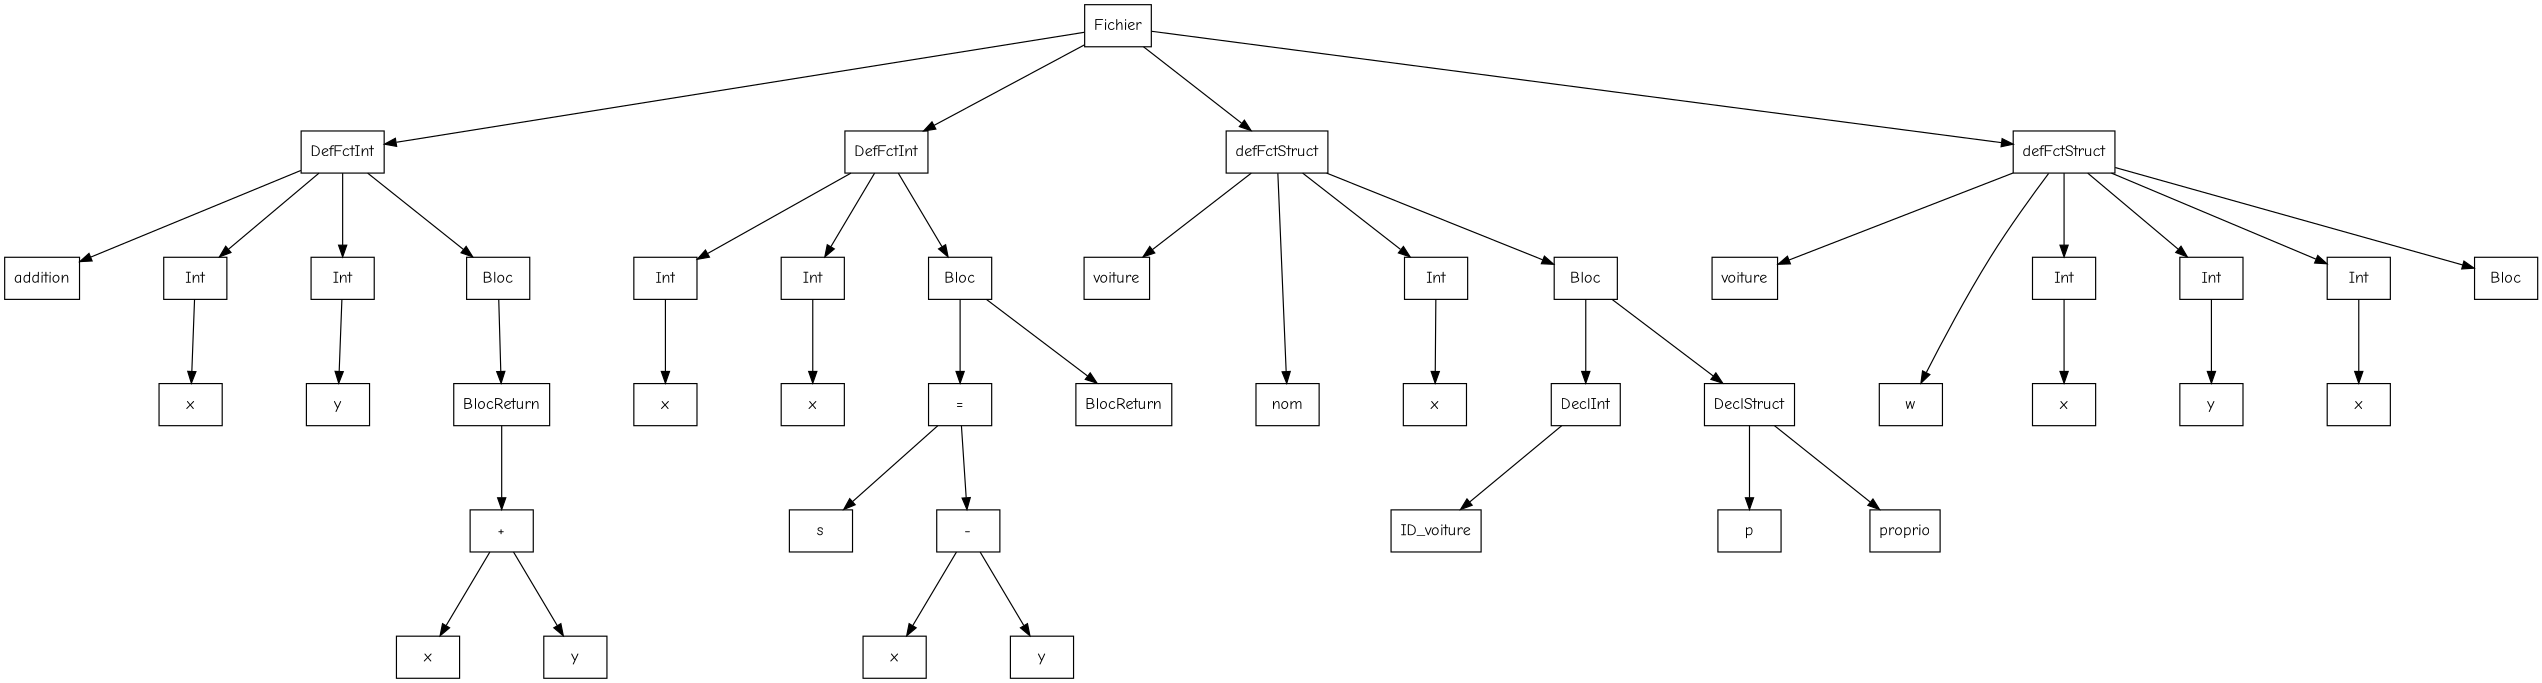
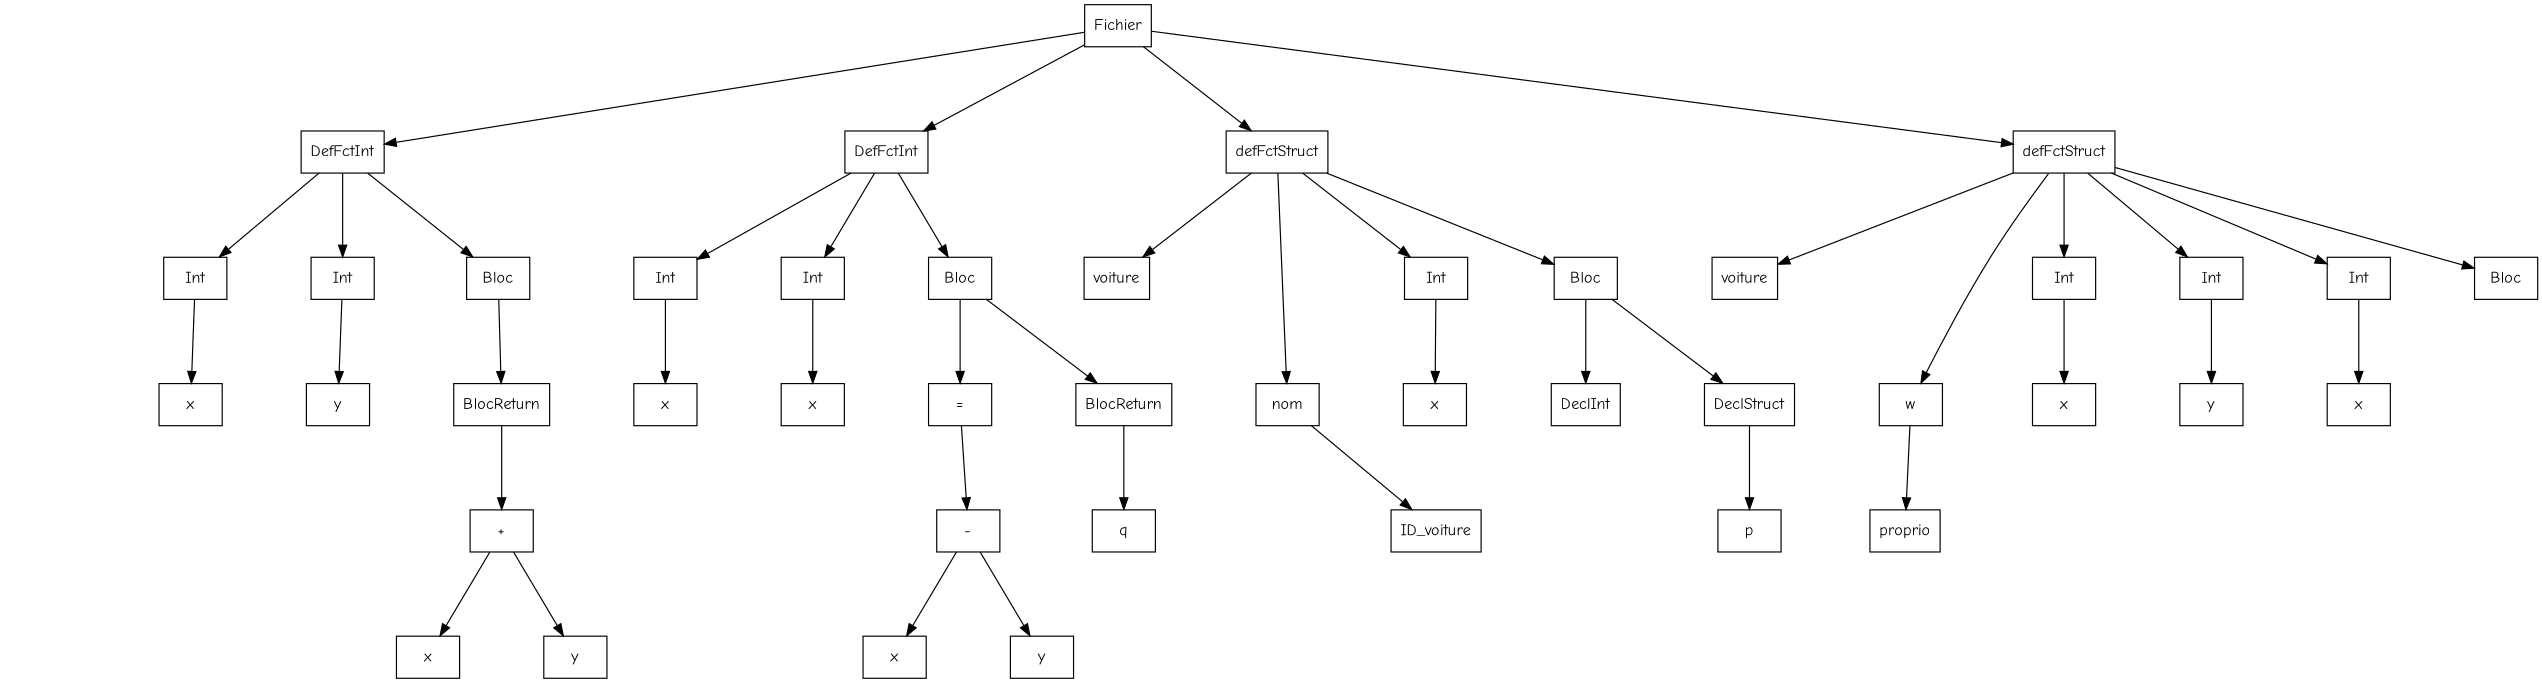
(42, 278) -> none
(1516, 464) -> (1357, 464)
(1822, 464) -> (1908, 462)
(821, 531) -> none
none -> (1124, 531)
